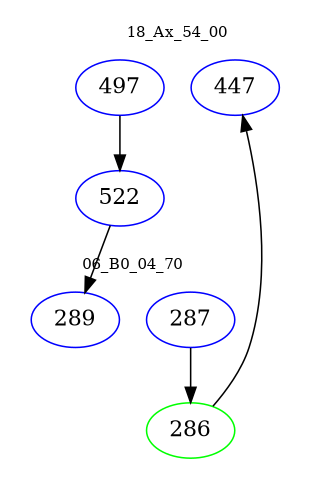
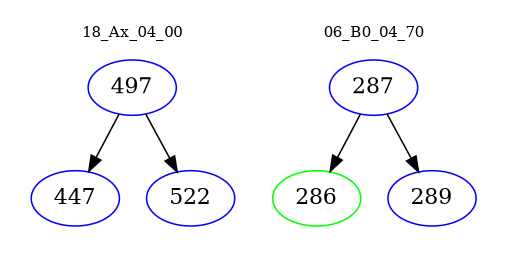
(178, 33) -> (133, 33)
(97, 261) -> (399, 136)
(261, 274) -> (108, 136)
